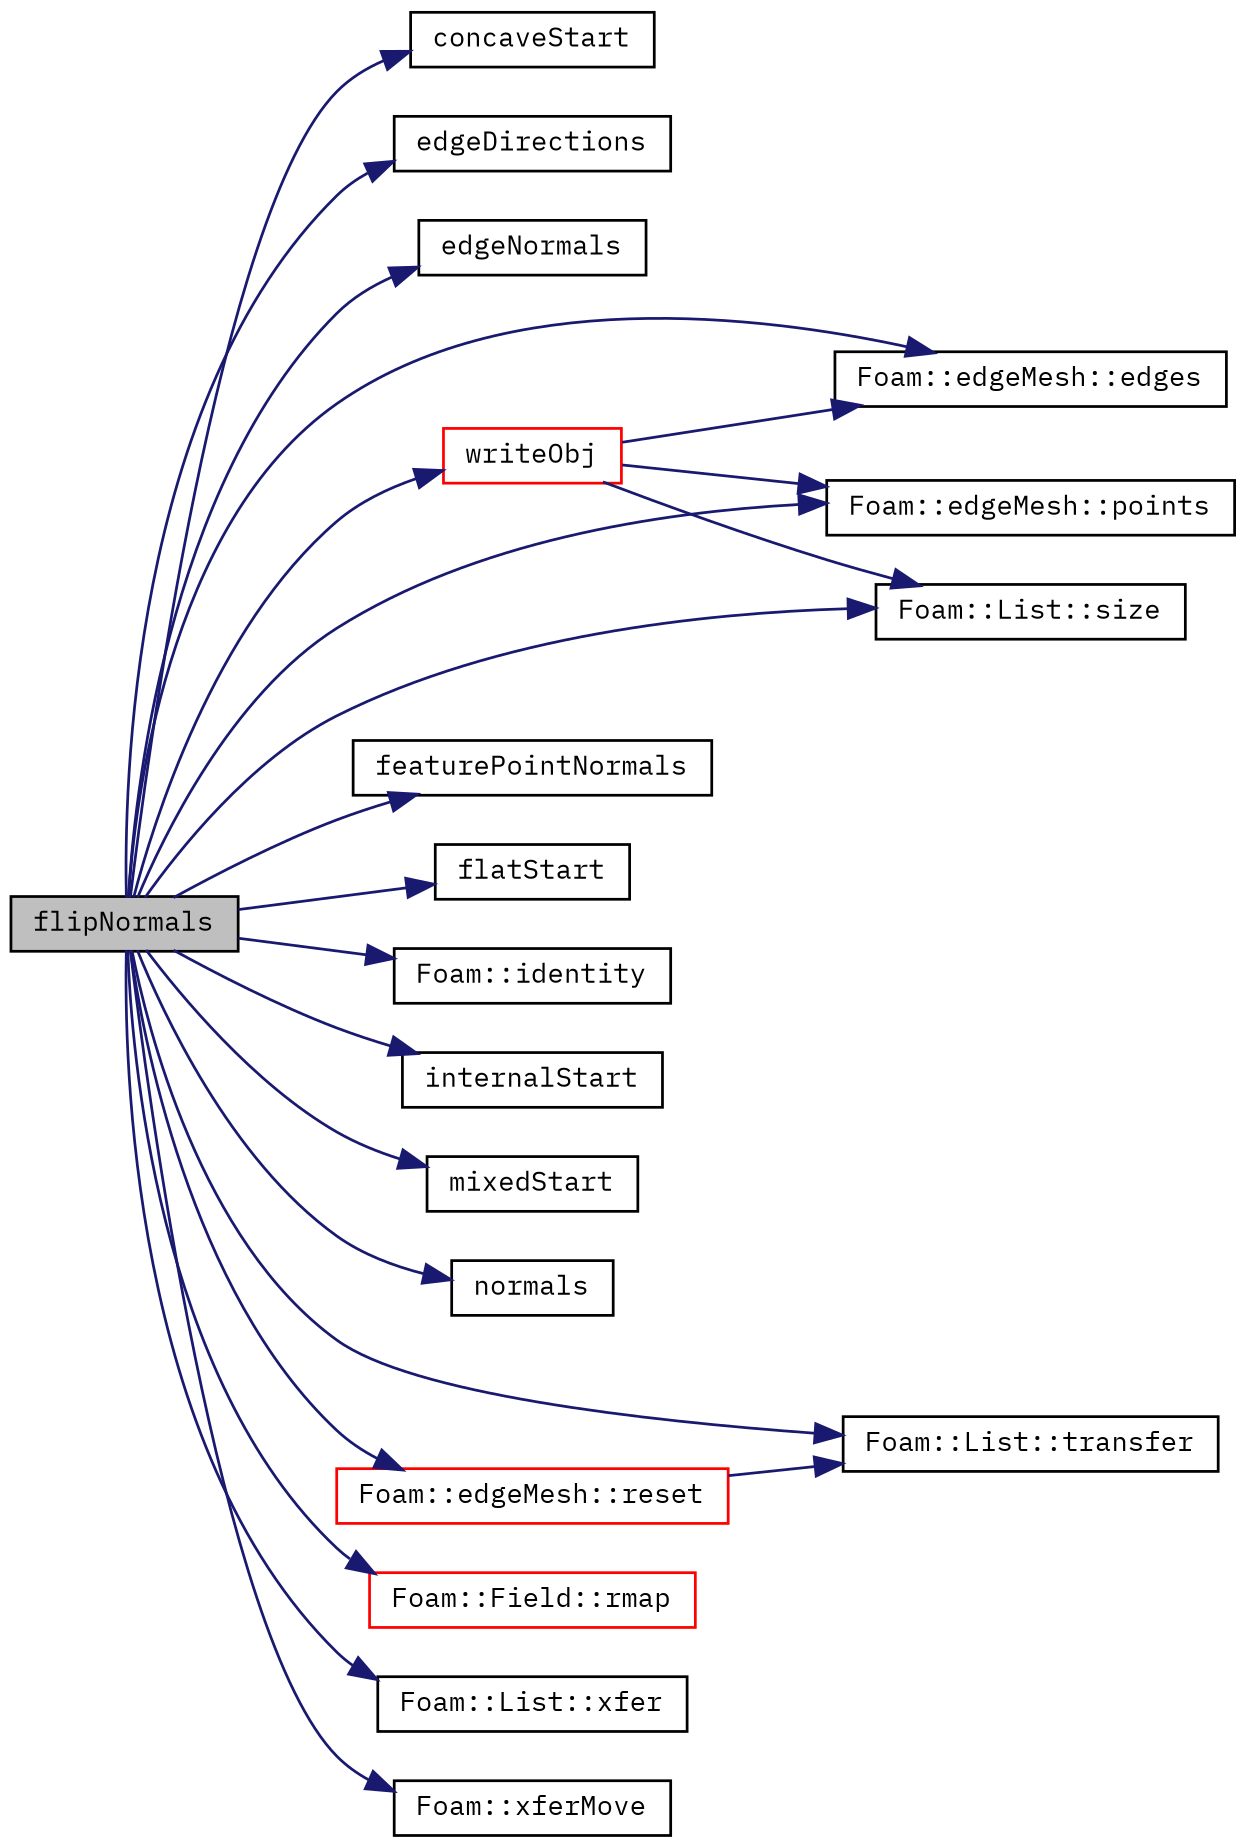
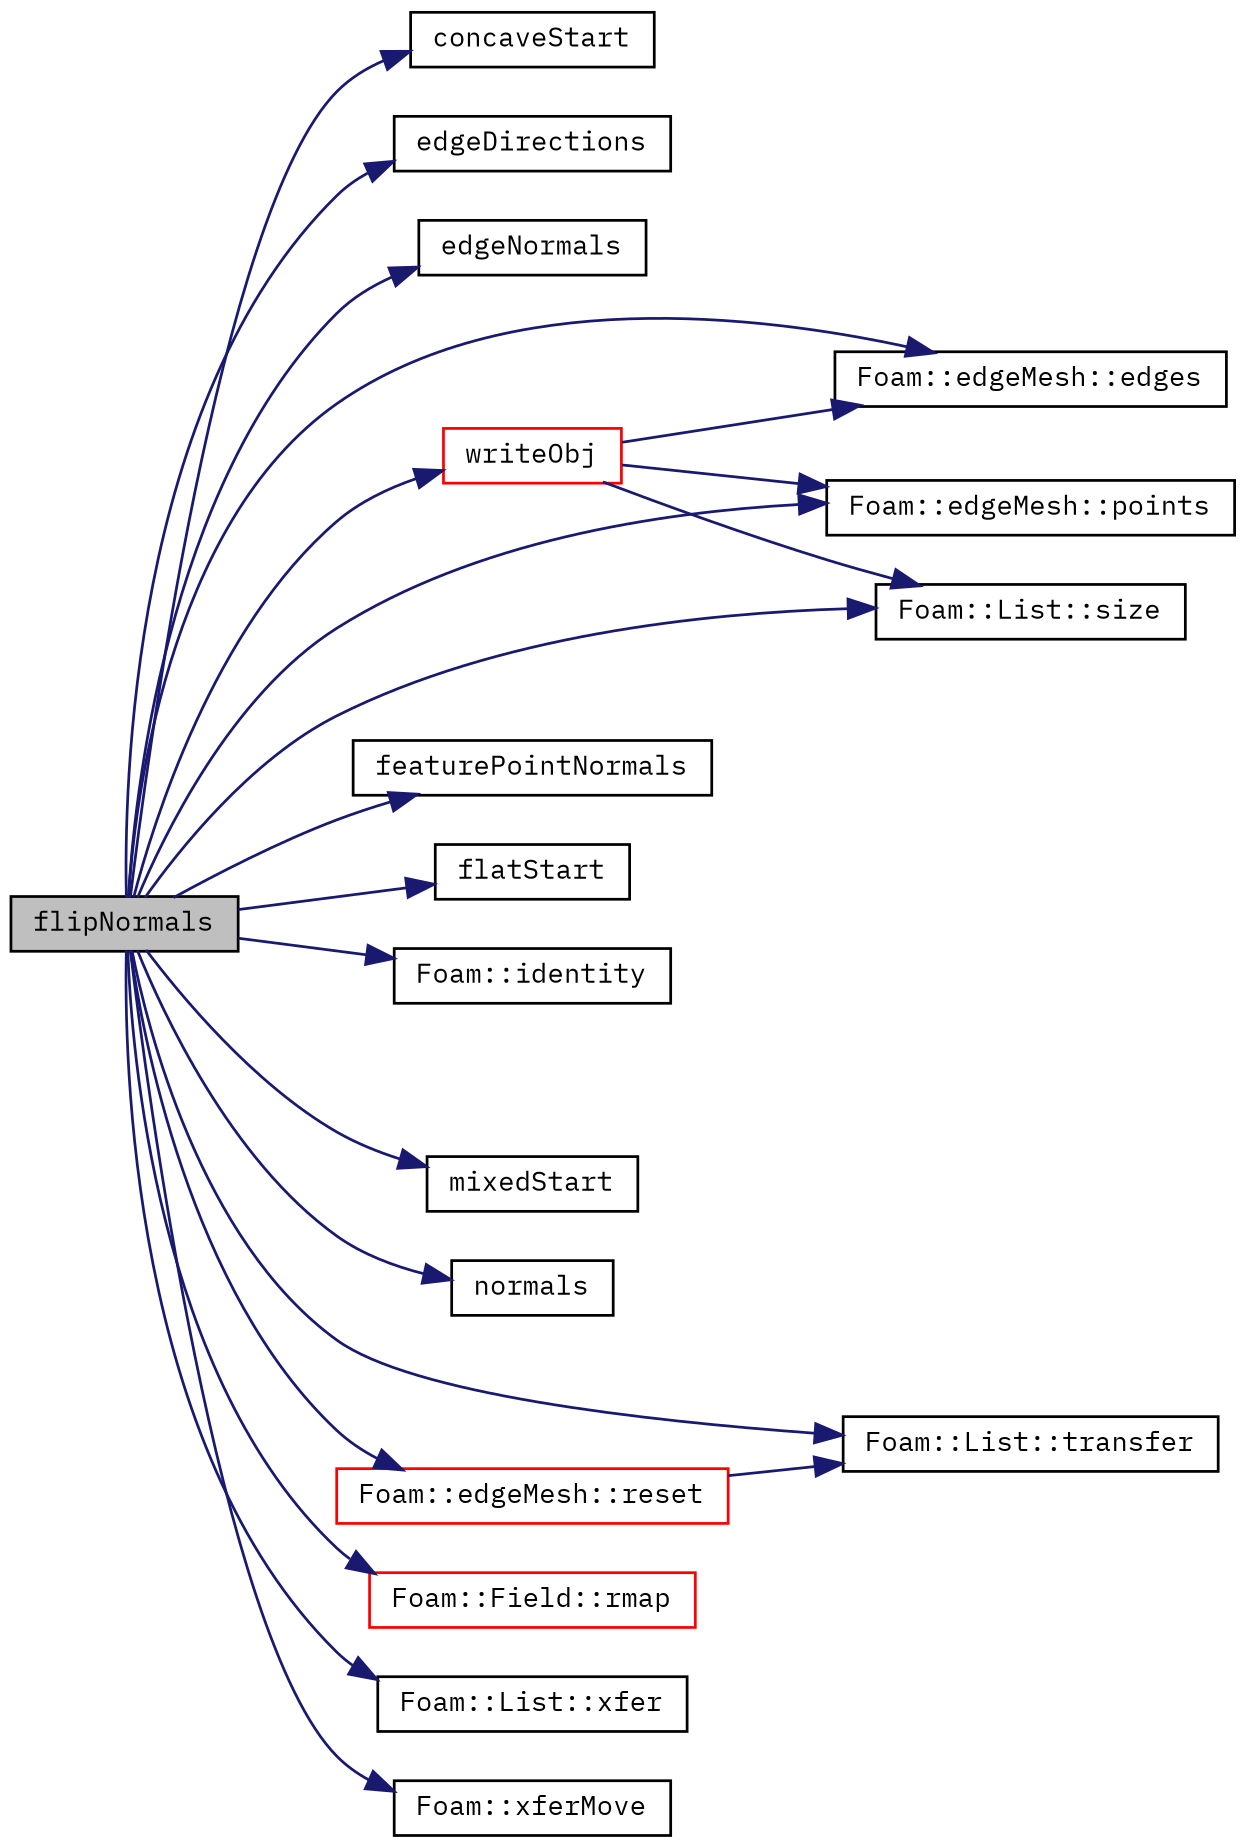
(532, 1080) -> none
